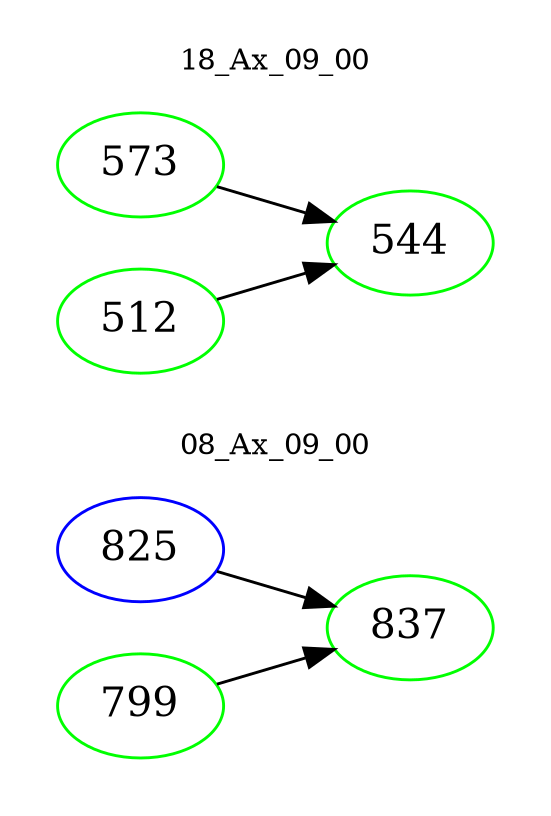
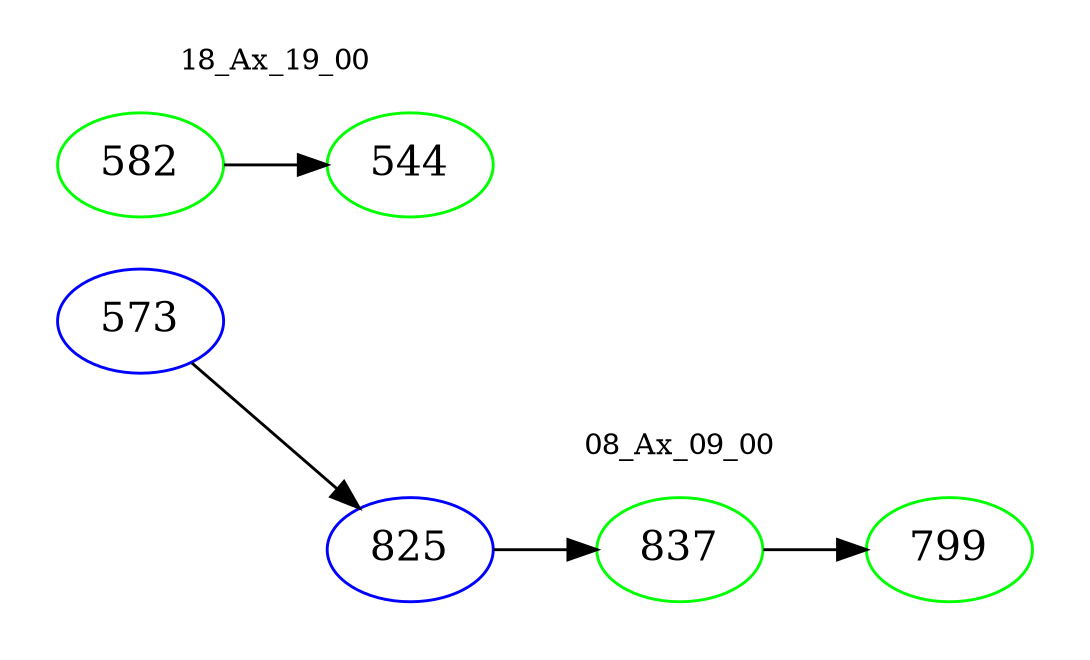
(275, 62) -> (275, 62)
(141, 165) -> (141, 321)
(261, 200) -> (264, 426)
(141, 321) -> (141, 165)
(261, 671) -> (800, 550)
